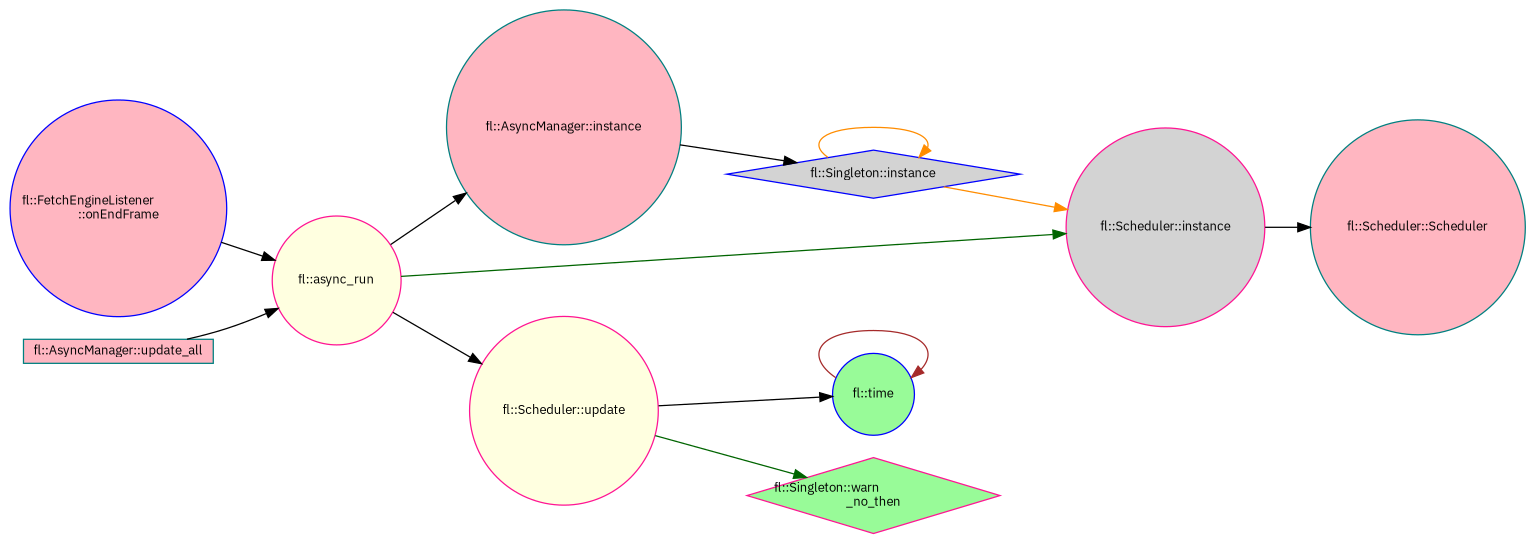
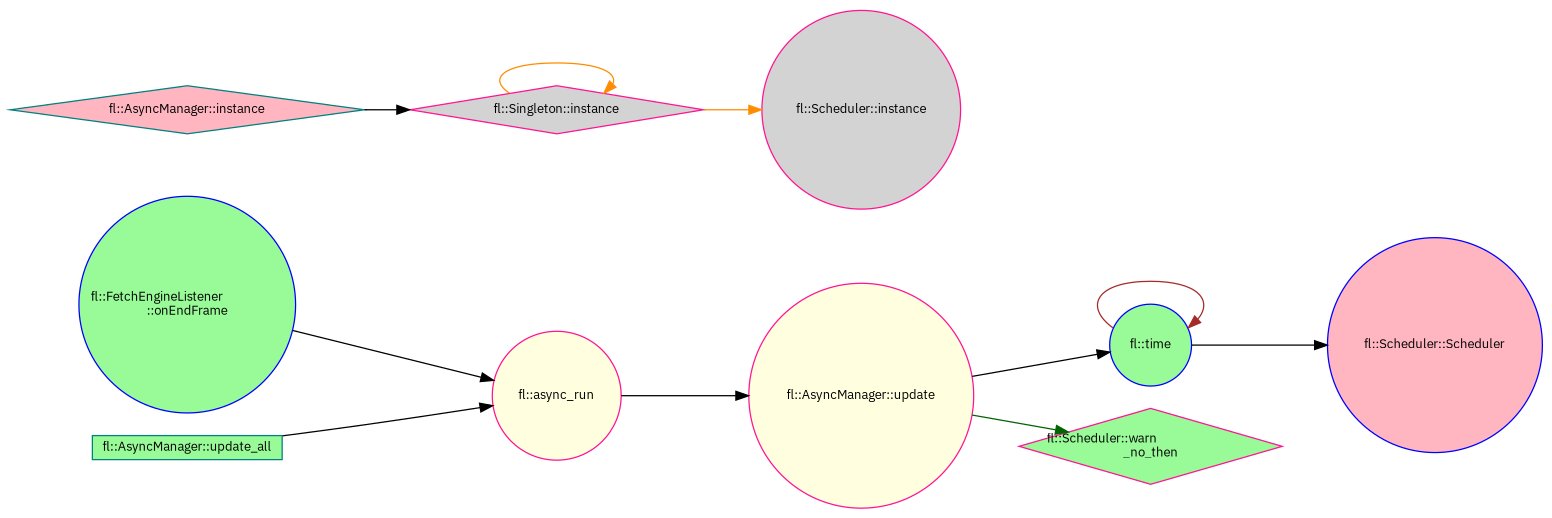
(564, 127) -> (187, 110)
(873, 174) -> (557, 110)
(118, 208) -> (187, 305)
(423, 223) -> none
(1281, 227) -> (1253, 345)
(1418, 227) -> (1435, 345)
(727, 255) -> none
(118, 351) -> (187, 448)
(564, 411) -> (861, 396)
(873, 496) -> (1151, 446)
